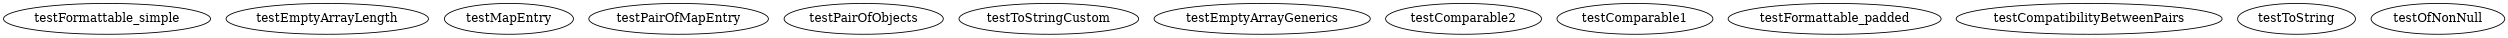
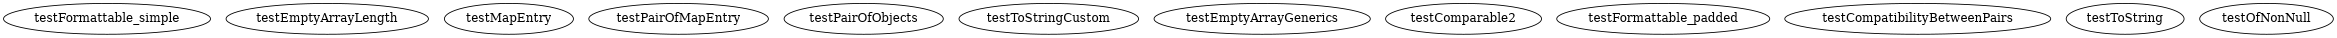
(1635, 19) -> none
